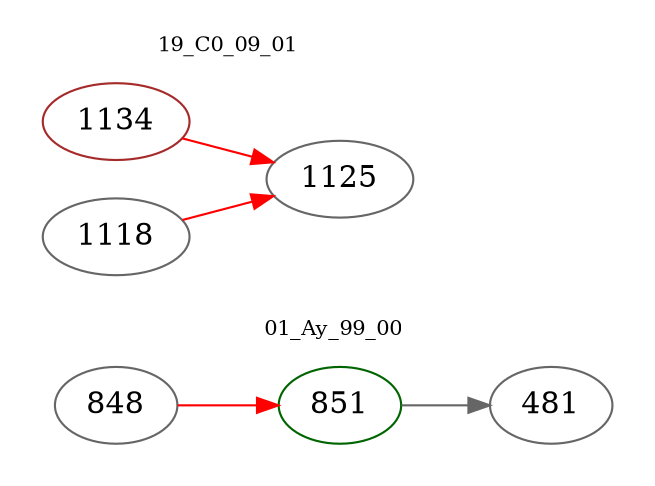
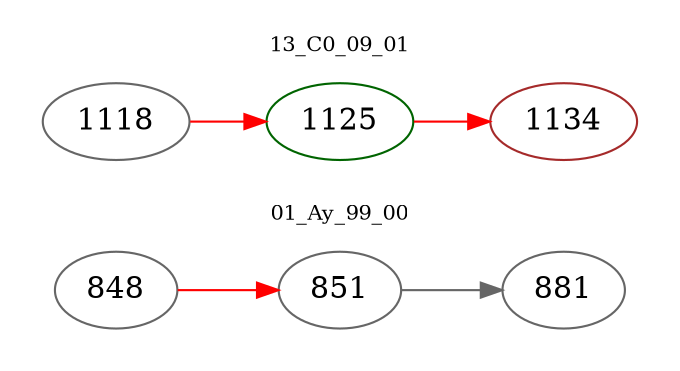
(228, 46) -> (340, 46)
(217, 148) -> (441, 122)
(340, 179) -> (340, 122)
(340, 405) -> (340, 290)
(551, 405) -> (564, 290)
